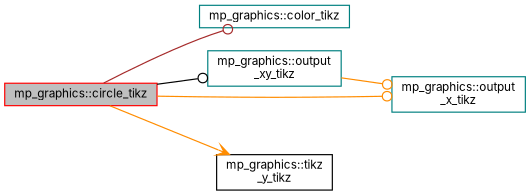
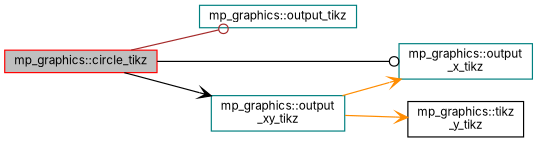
(274, 17) -> (278, 17)
(177, 81) -> (162, 83)
(362, 81) -> (366, 89)
(270, 97) -> (273, 61)
(164, 128) -> (370, 116)
